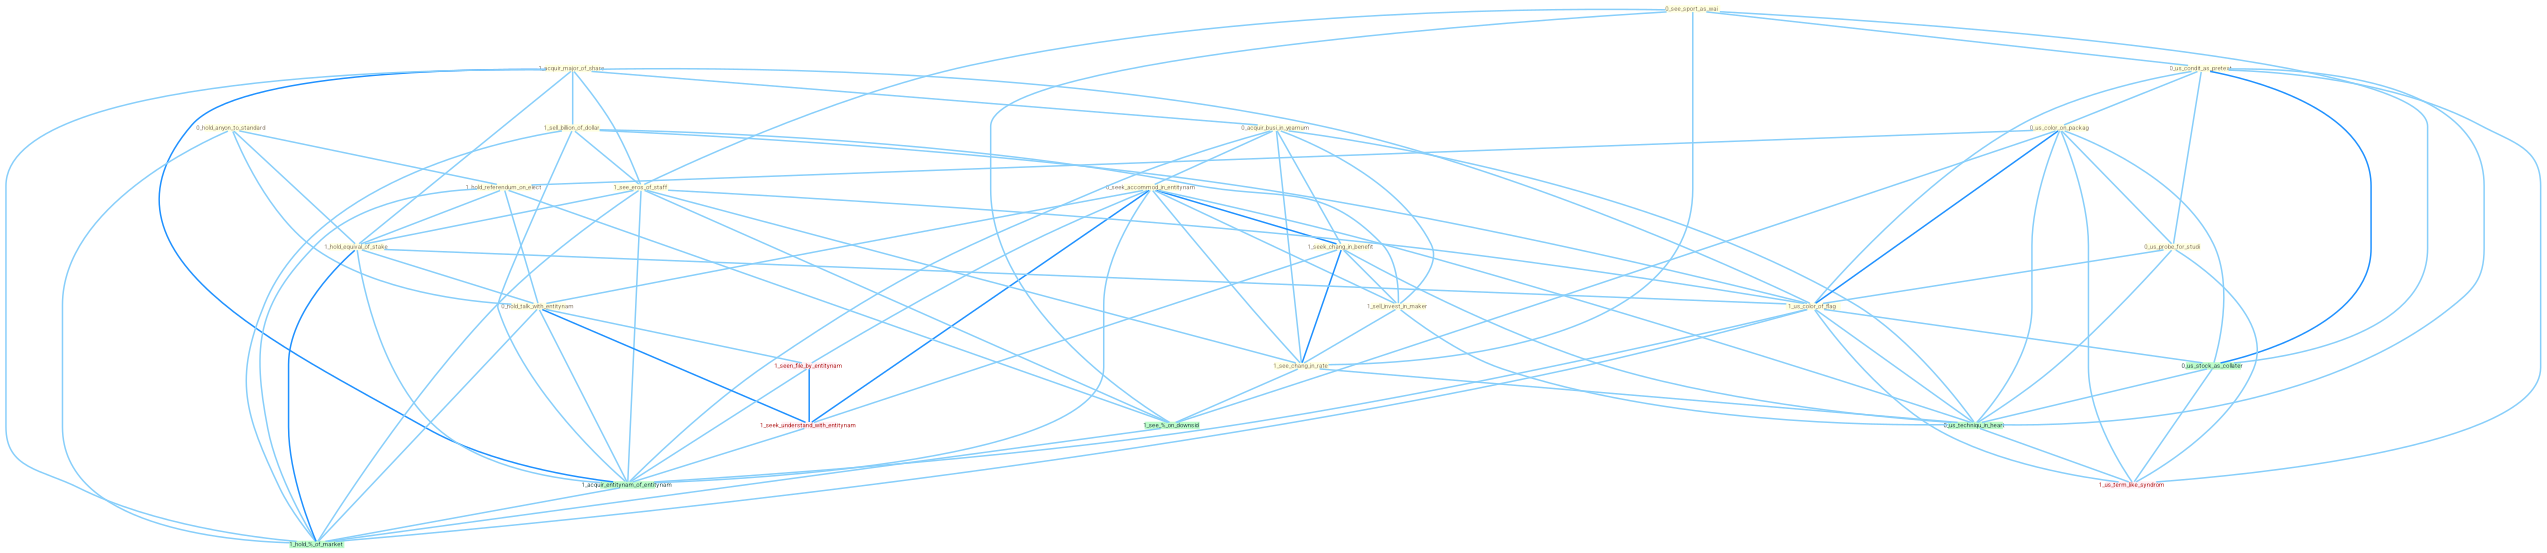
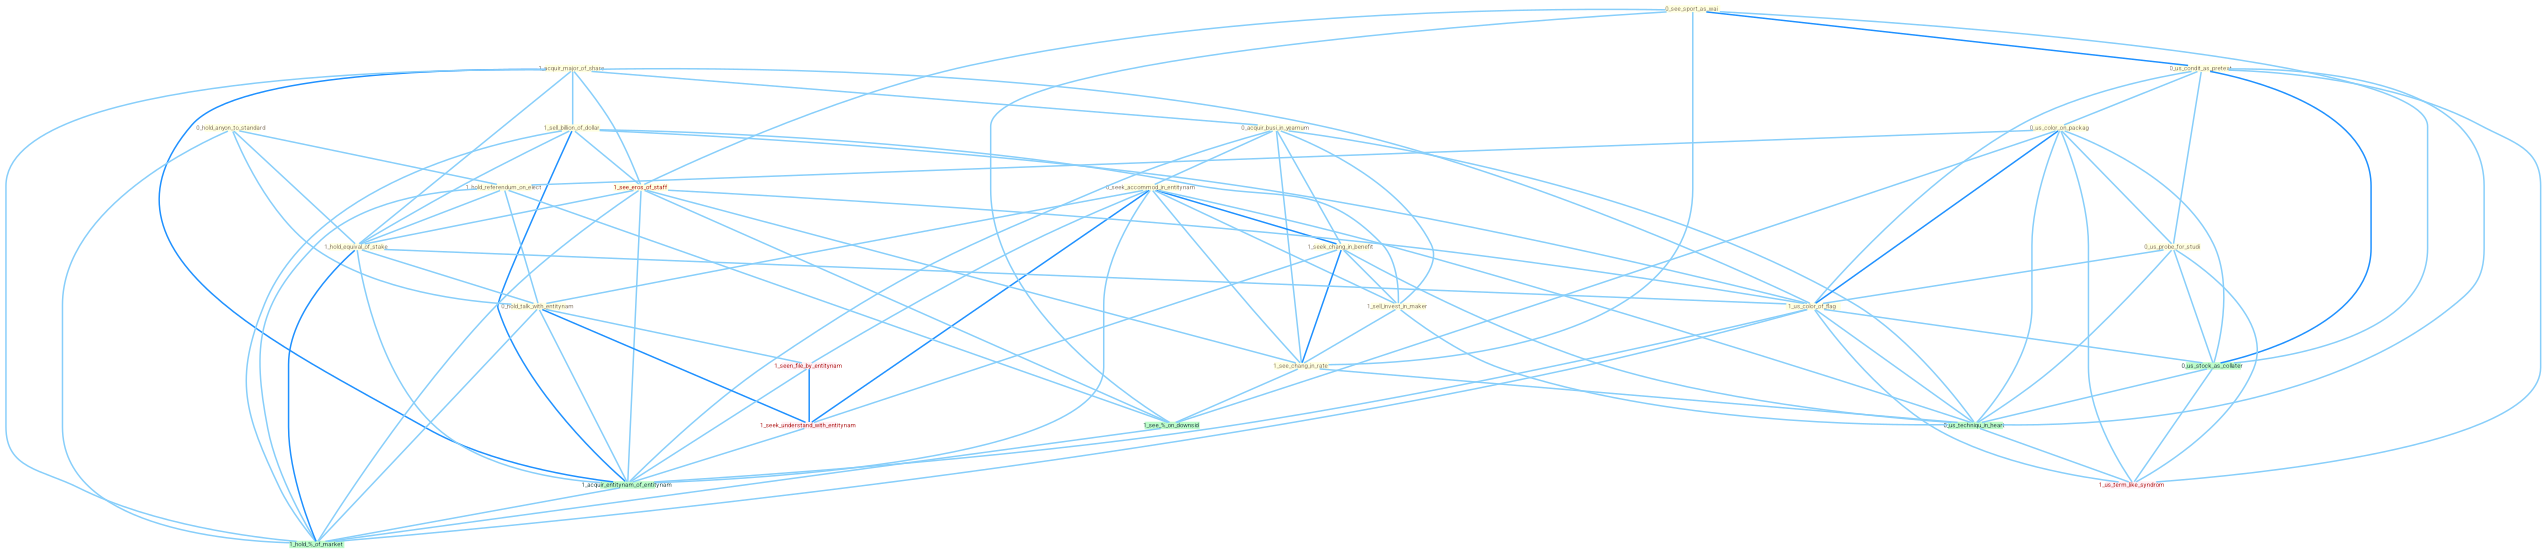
(1947, 39) -> (1947, 39)
none -> (489, 171)
(641, 187) -> (641, 187)
none -> (2193, 306)
(503, 320) -> (503, 320)
